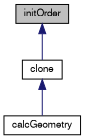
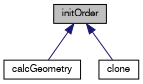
(42, 103) -> (58, 46)
